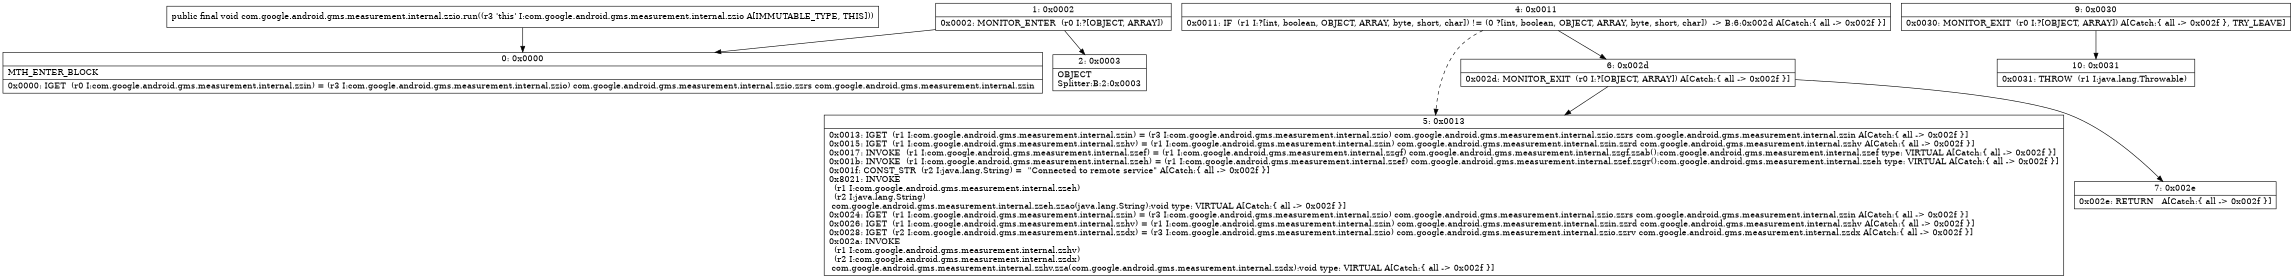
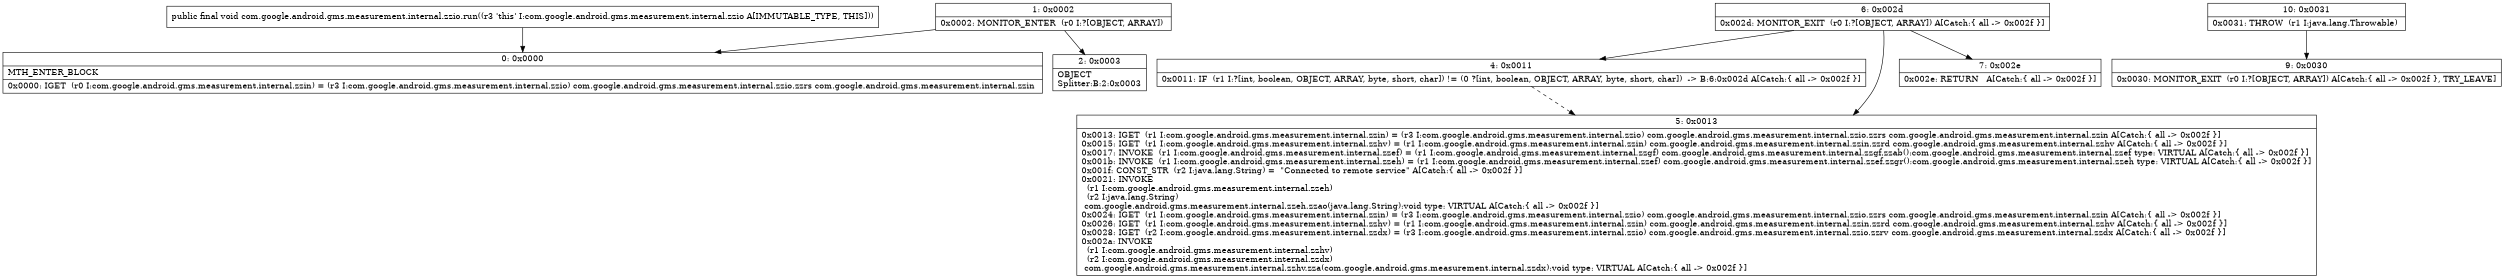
(2096, 42) -> (2307, 42)
(1579, 43) -> (1700, 44)
(868, 180) -> (1120, 180)
